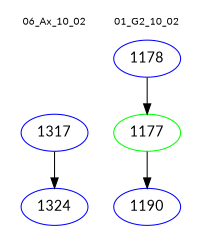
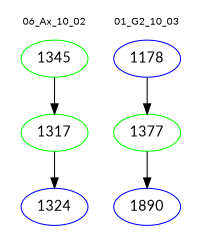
(147, 22) -> (147, 22)
none -> (55, 59)
(55, 133) -> (55, 133)
(147, 133) -> (147, 133)
(147, 207) -> (147, 207)
